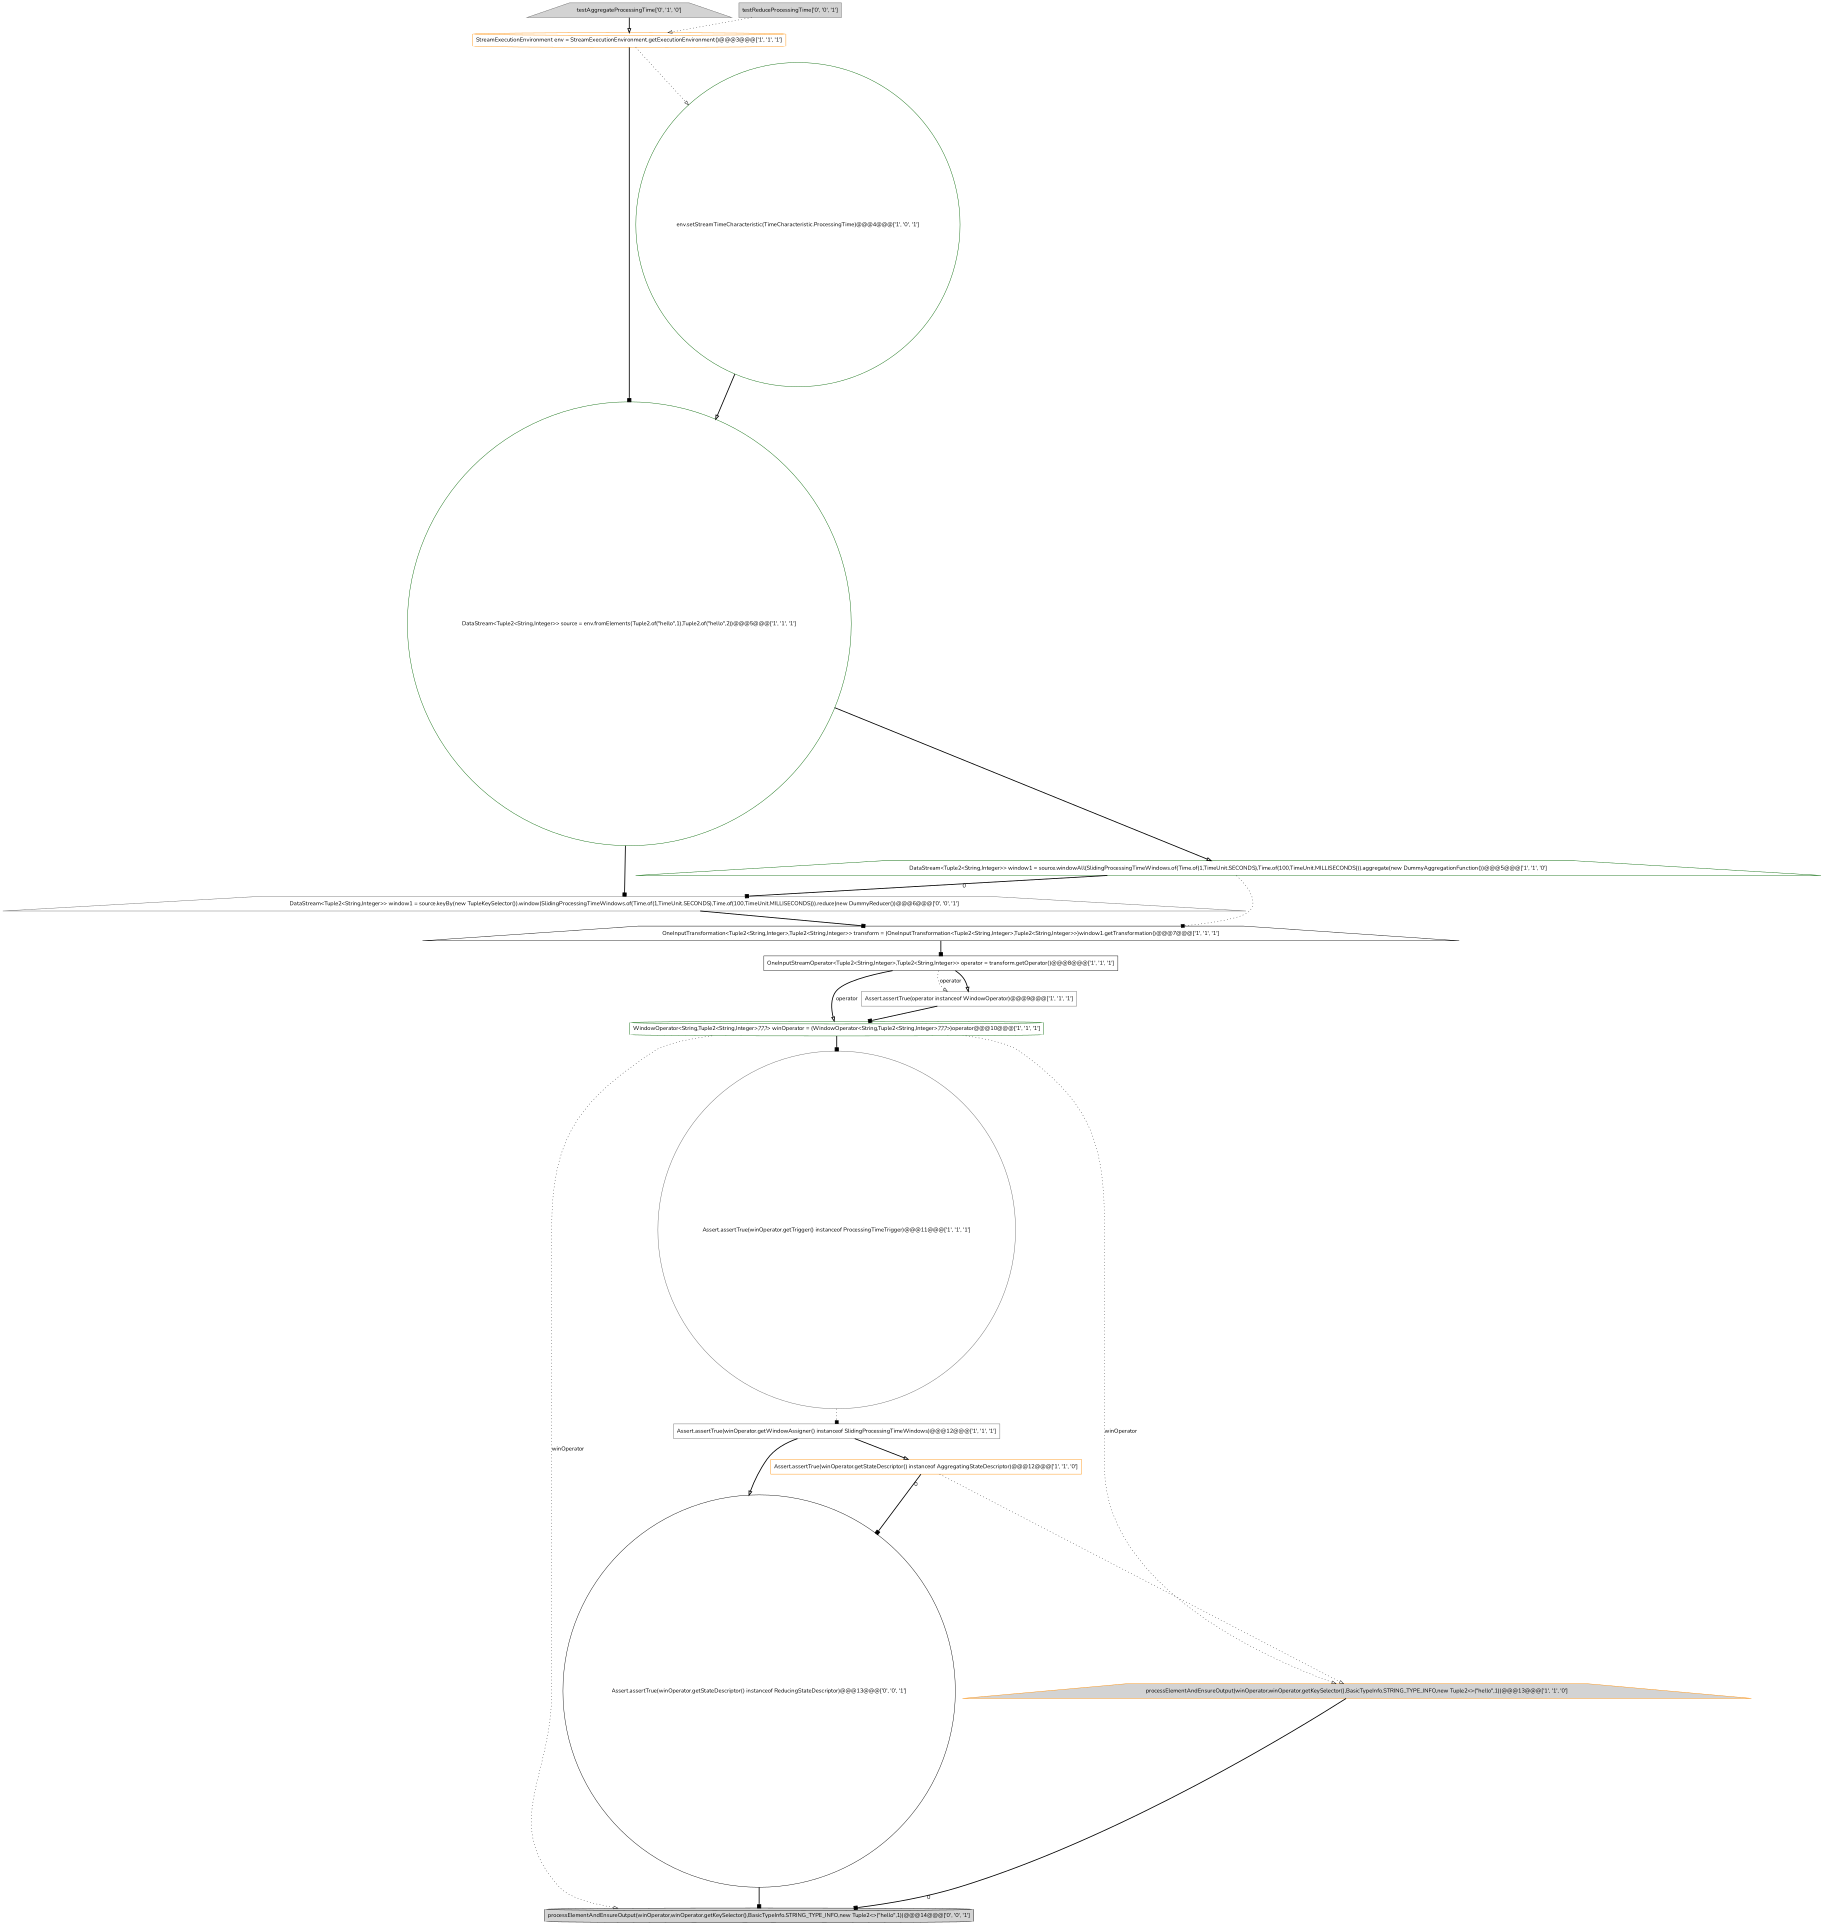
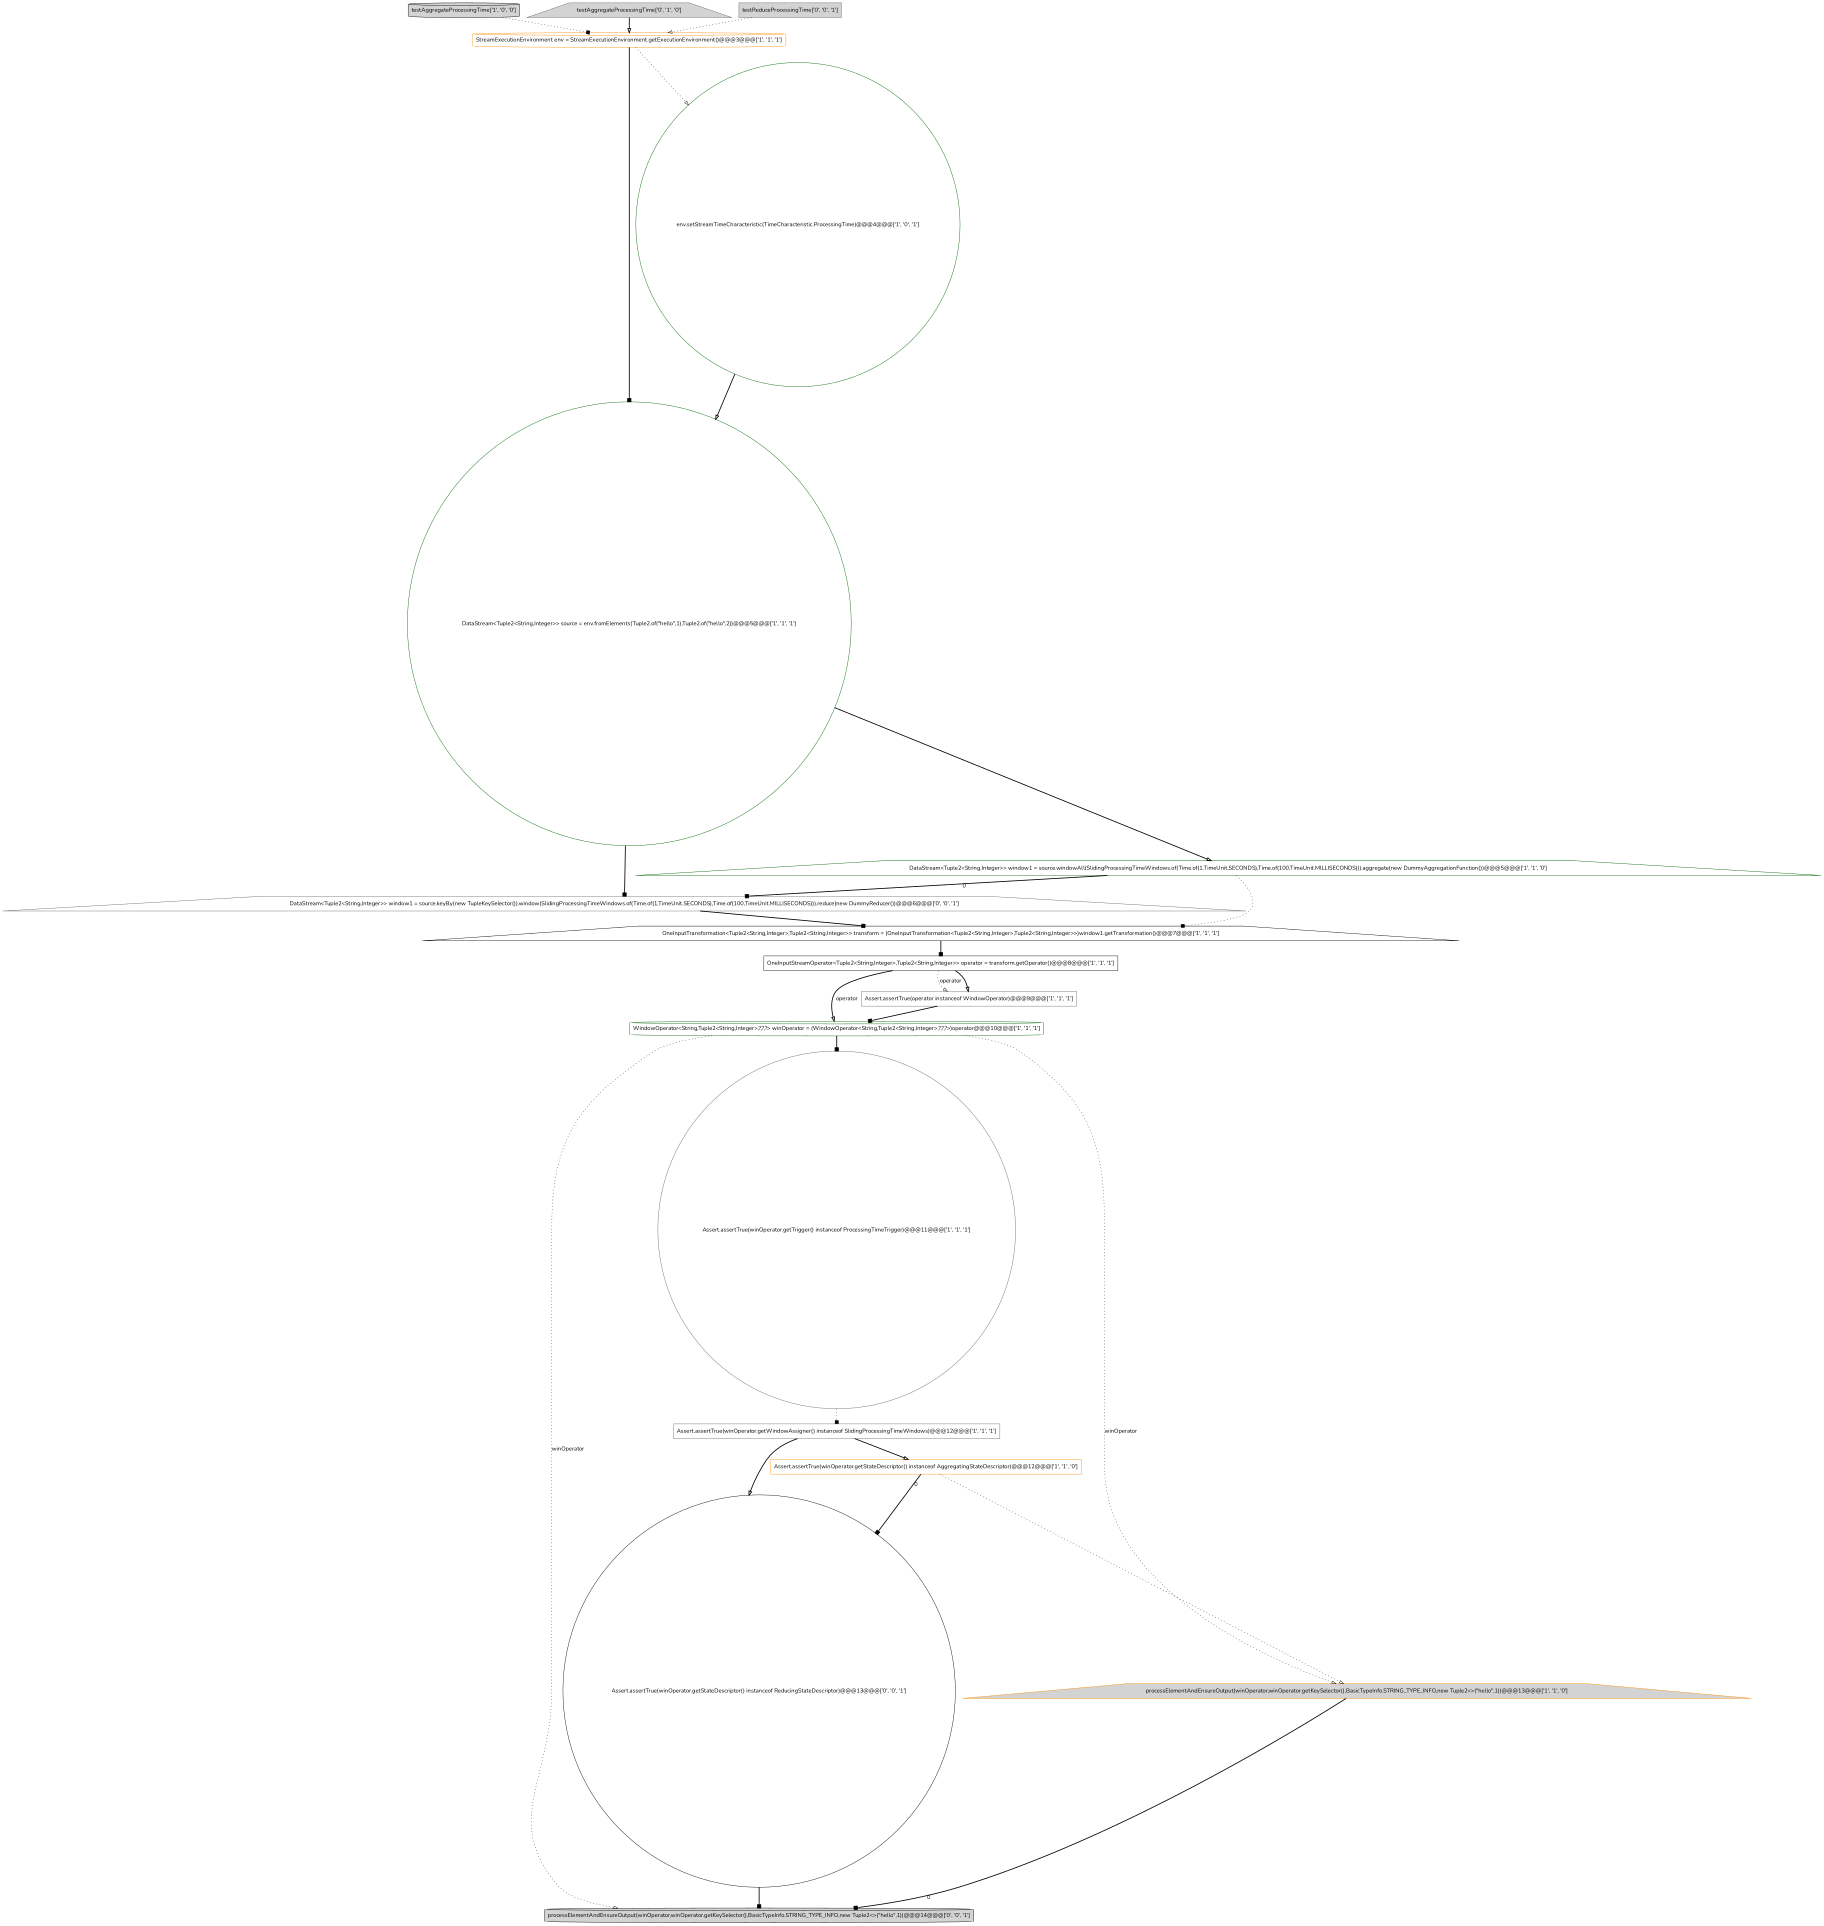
none -> (464, 10)
